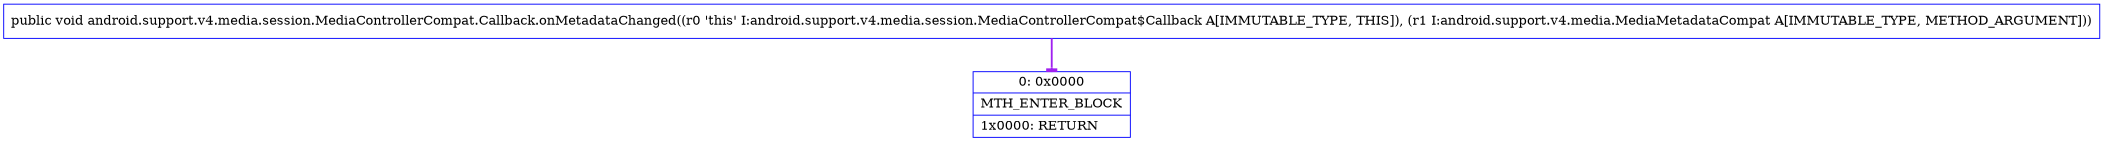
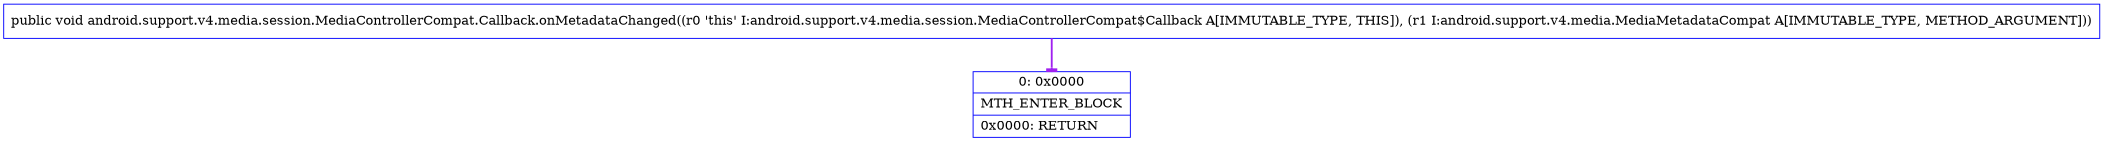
(1046, 126) -> (1046, 126)
